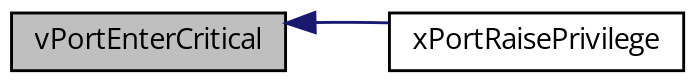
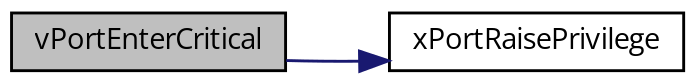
(352, 22) -> (323, 61)
